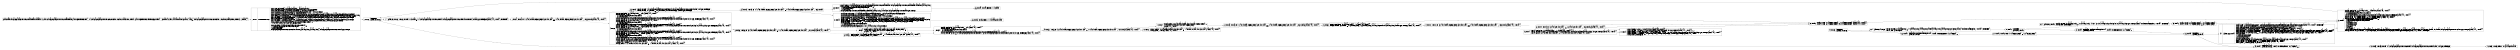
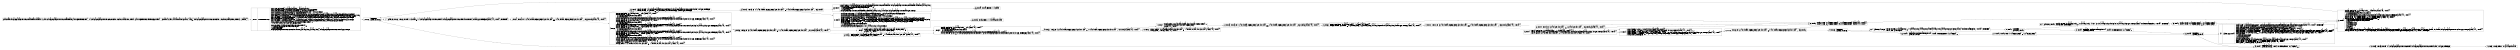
none -> (1766, 30)
